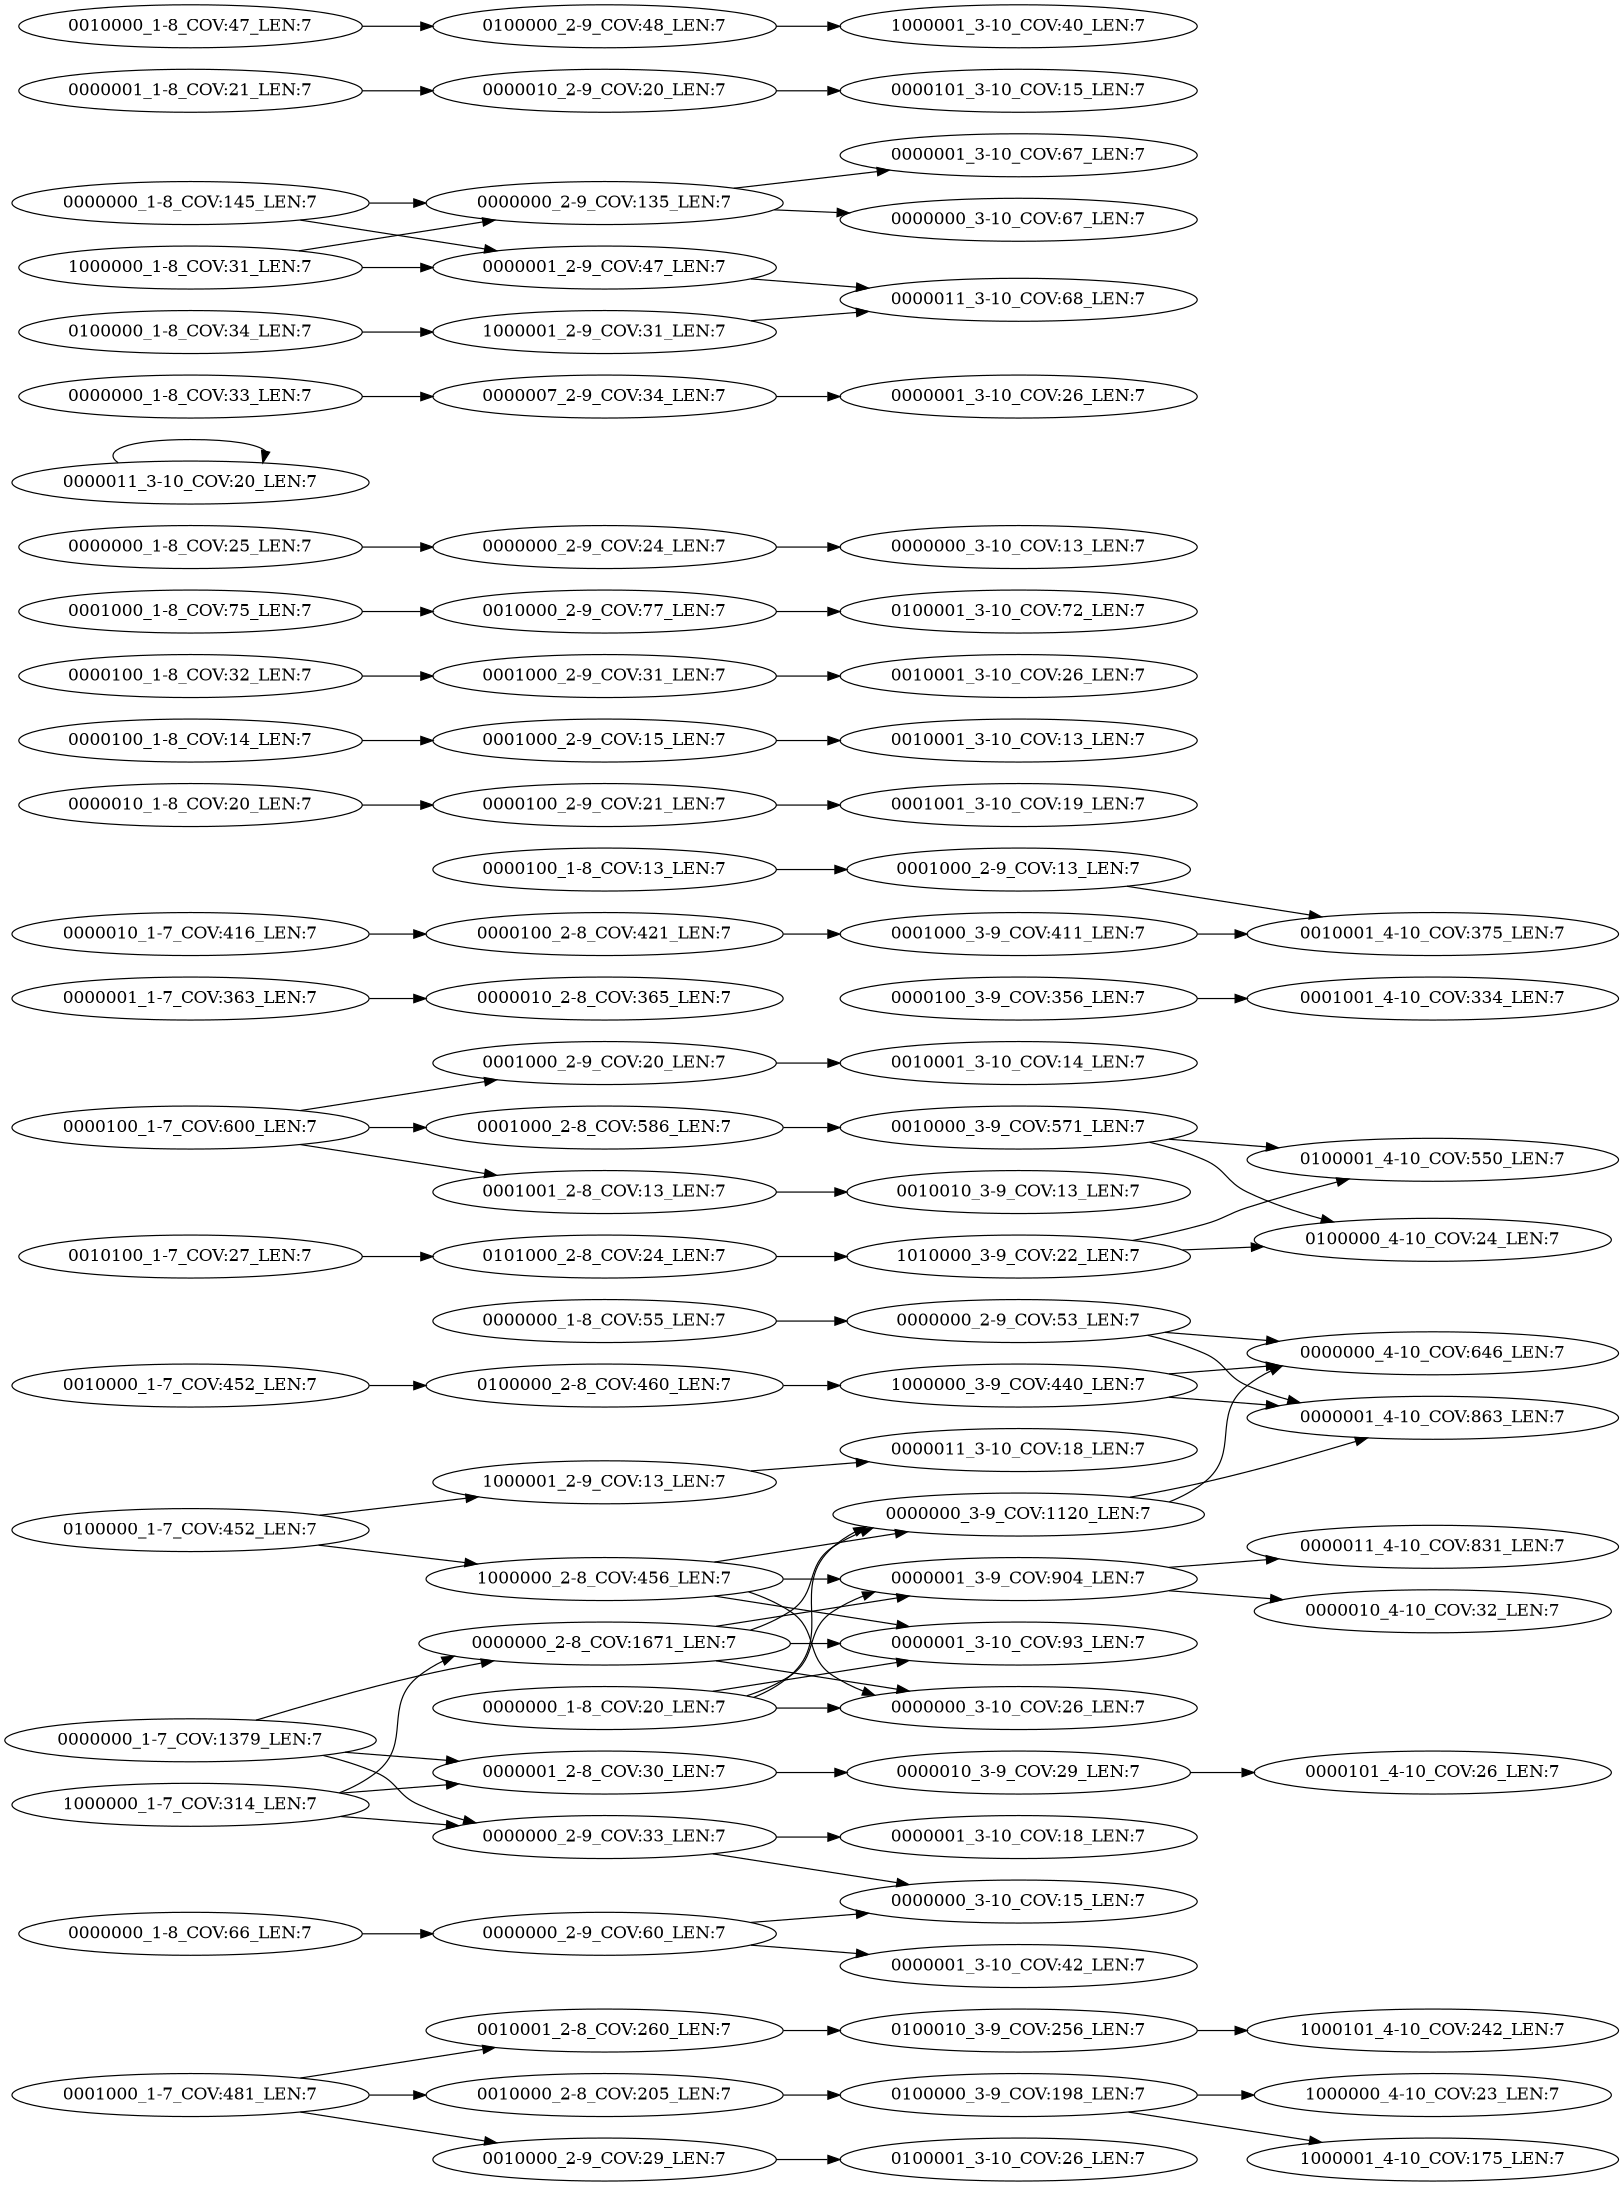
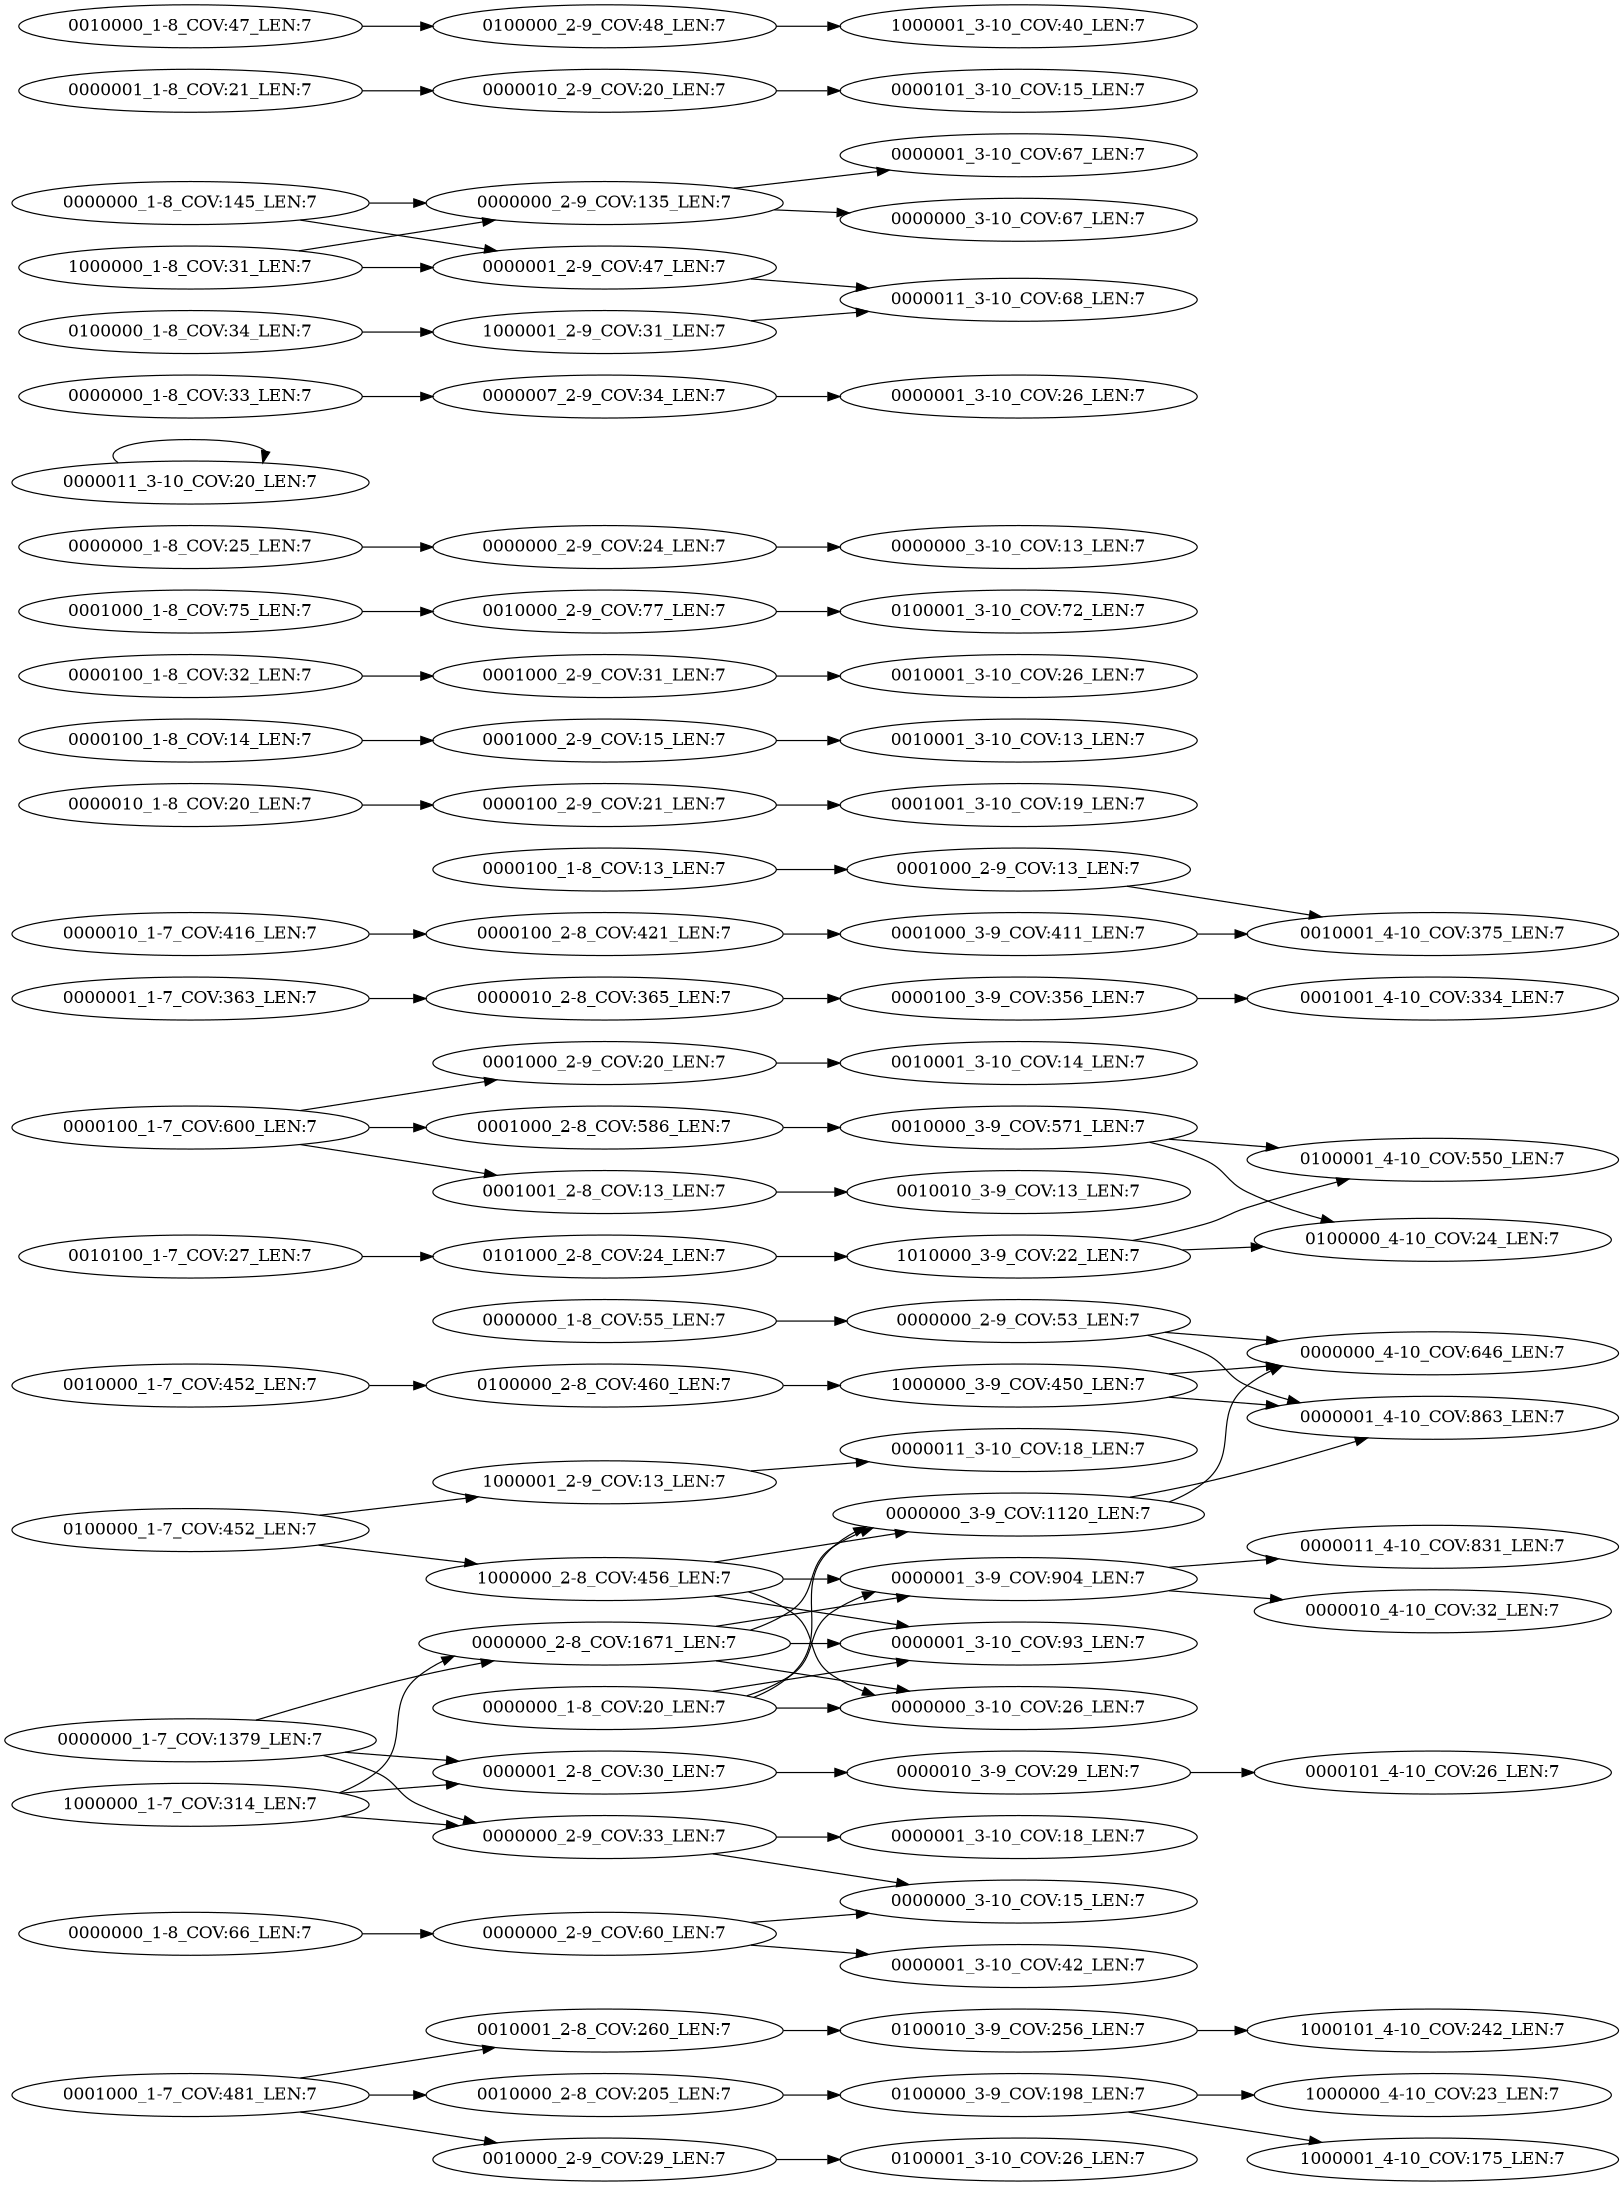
none -> (805, 999)
(1019, 1386) -> (1019, 1386)
